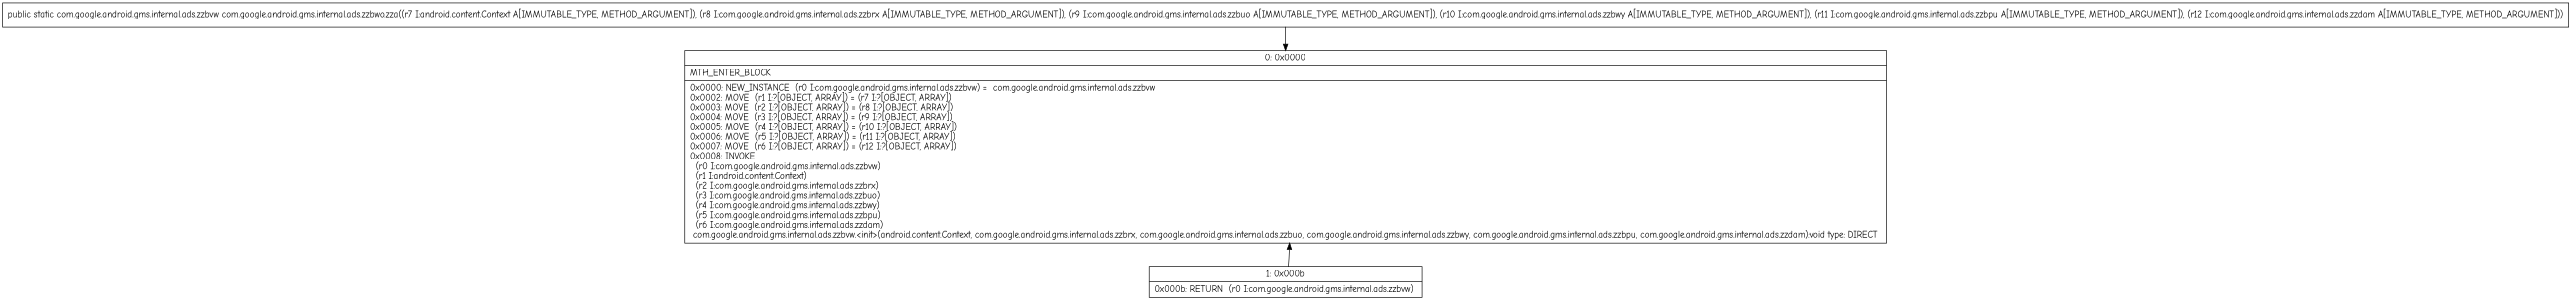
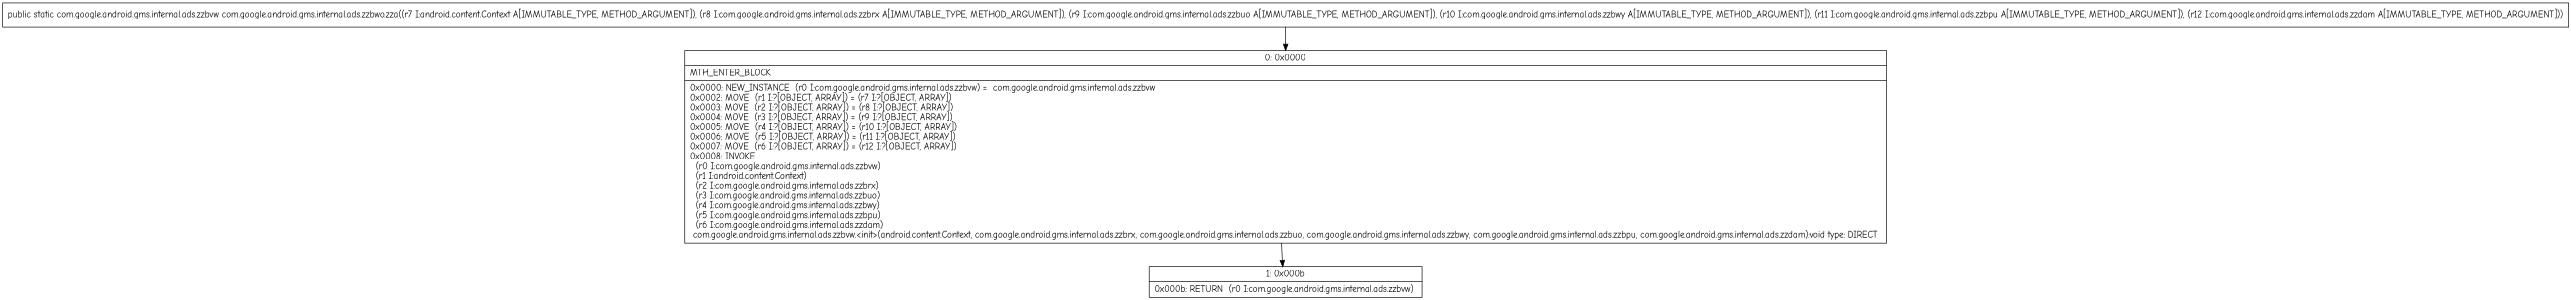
(1289, 258) -> (1282, 252)
